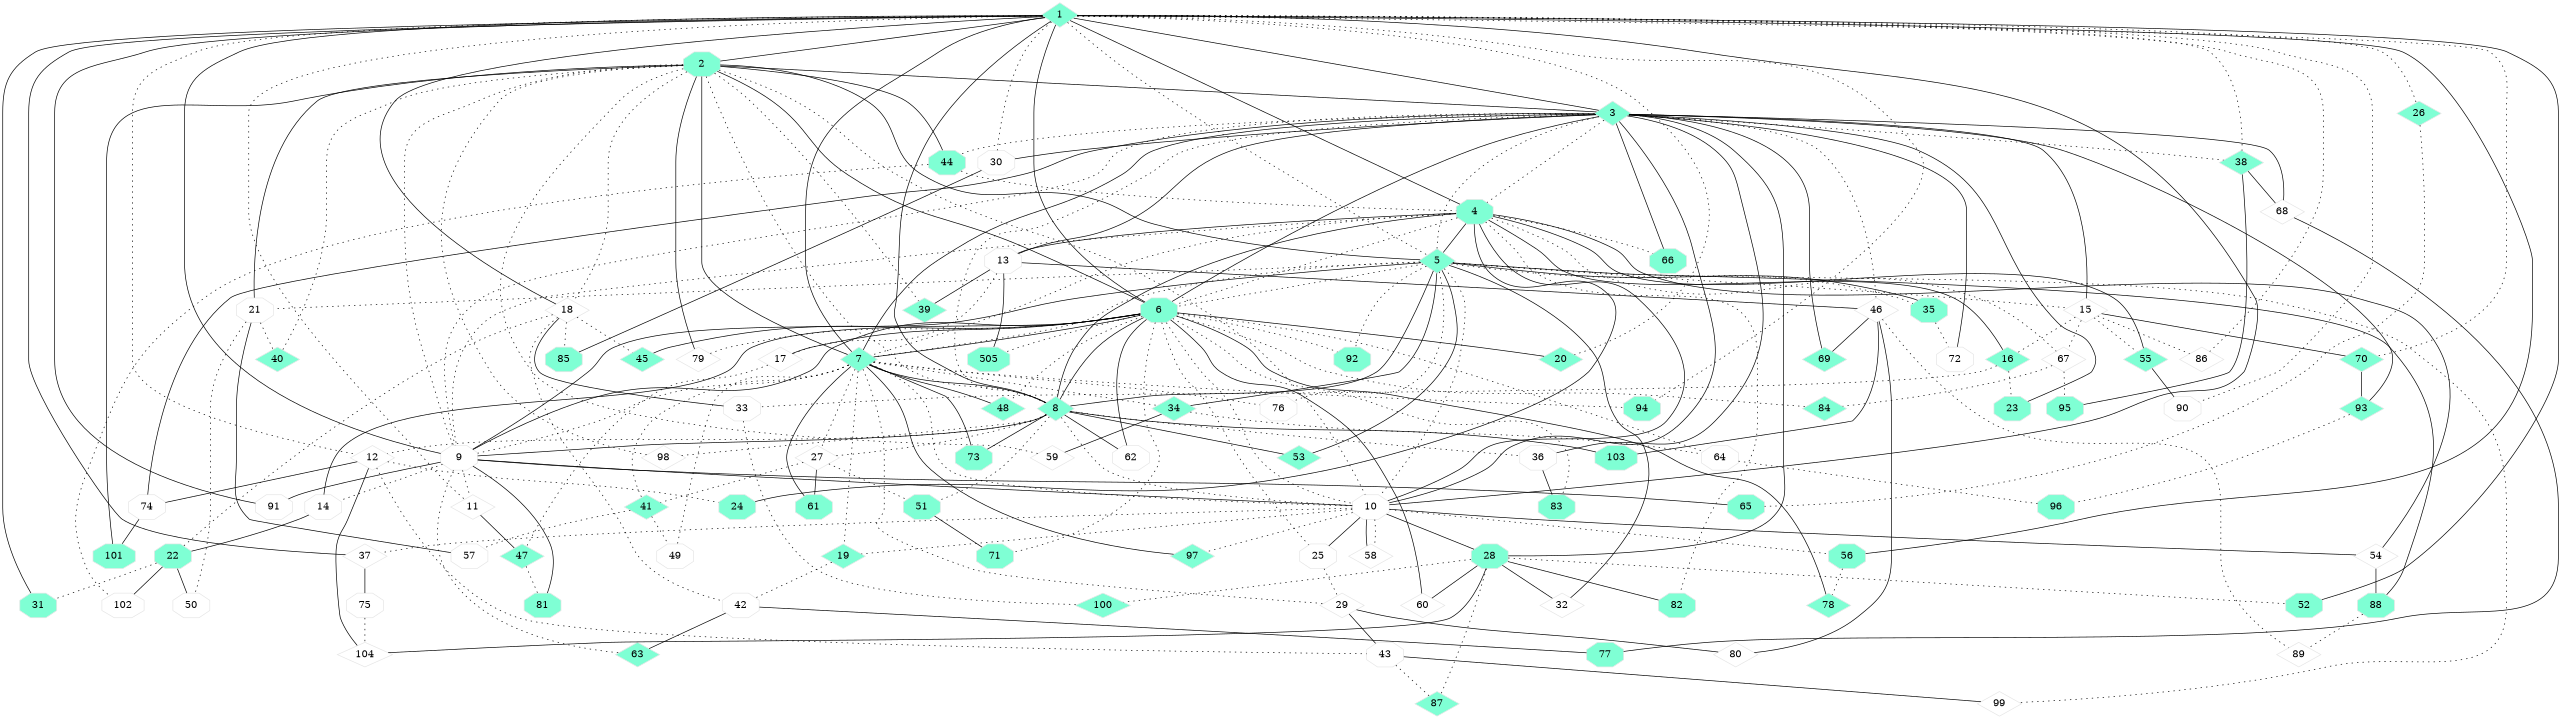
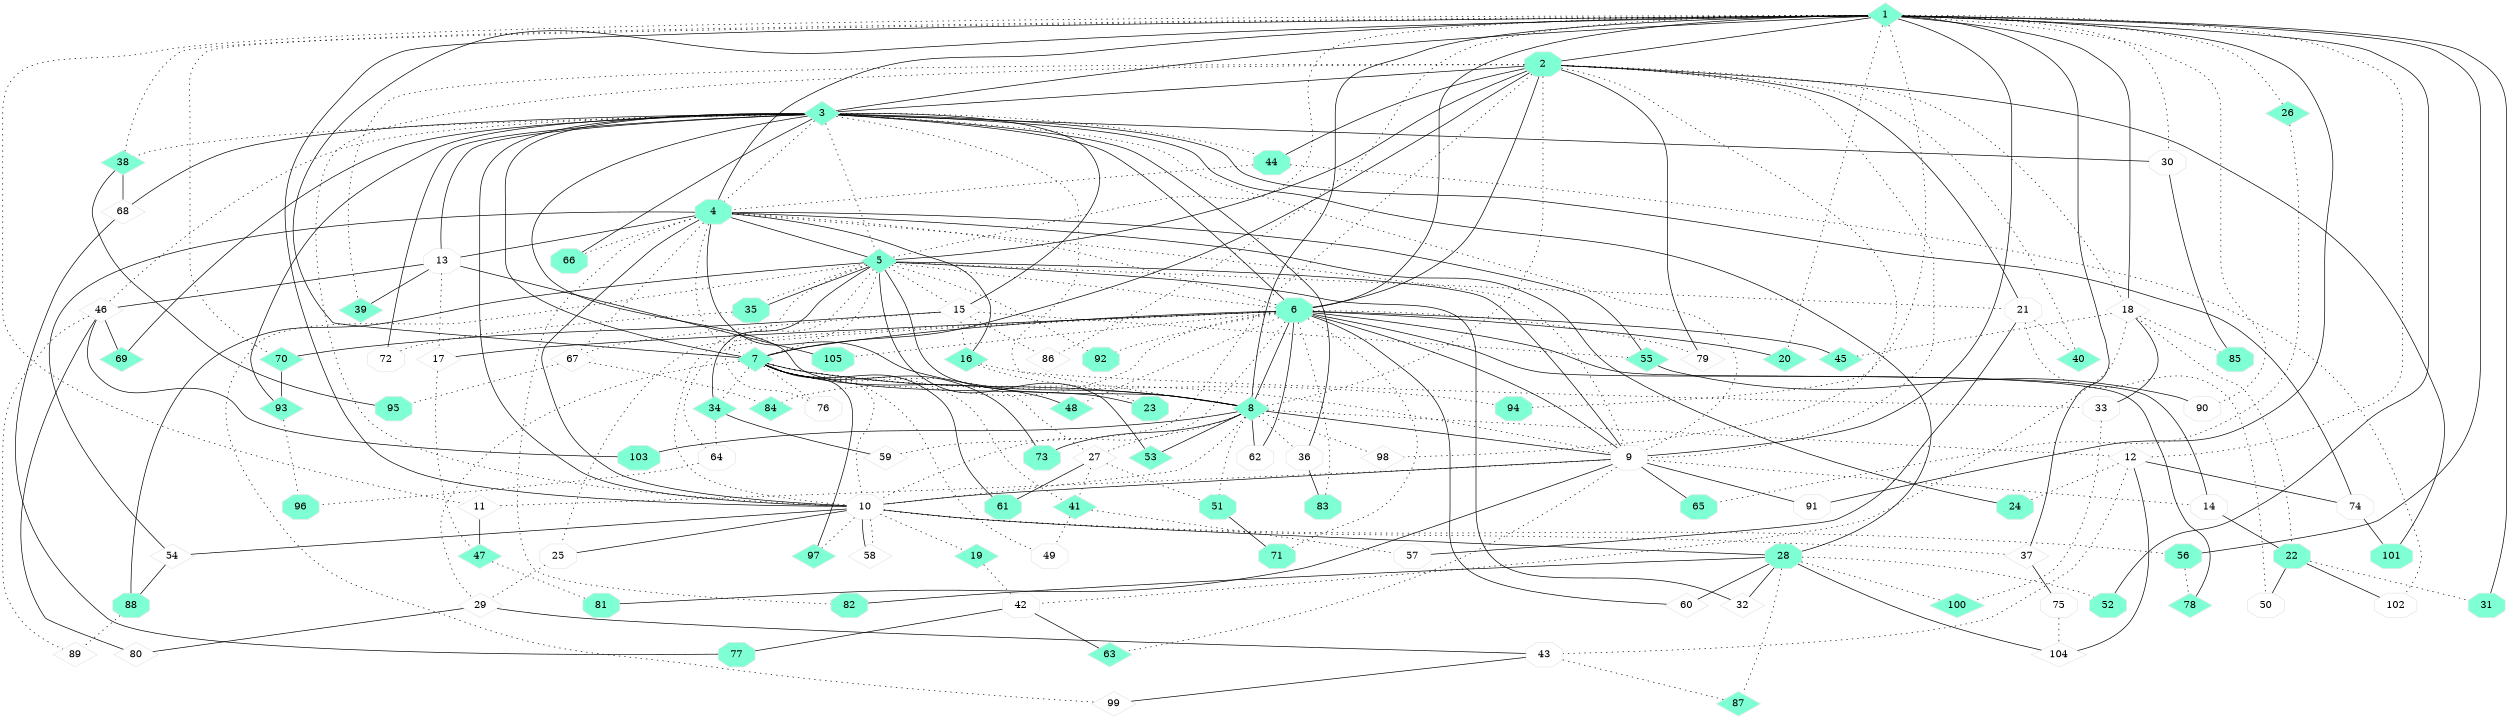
(989, 359) -> (833, 359)
(851, 462) -> none
